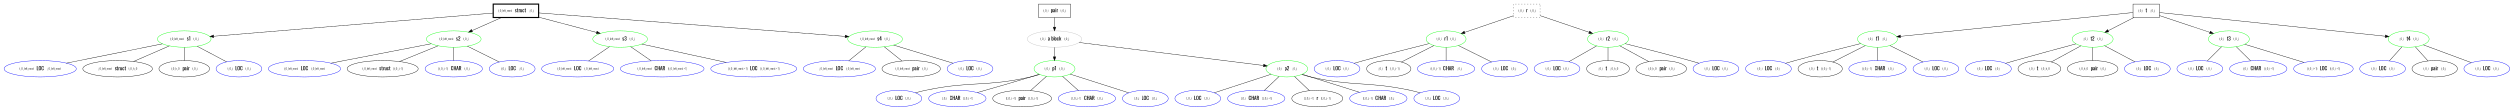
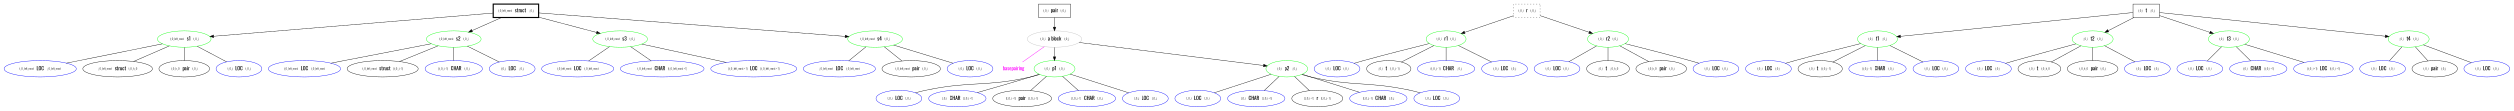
none -> (1014, 69)
